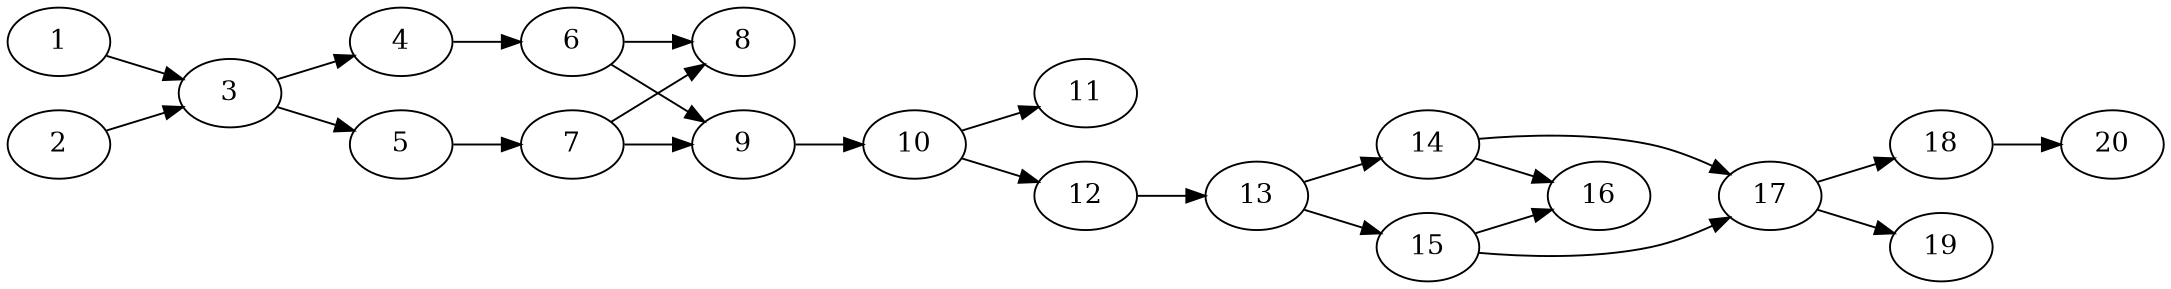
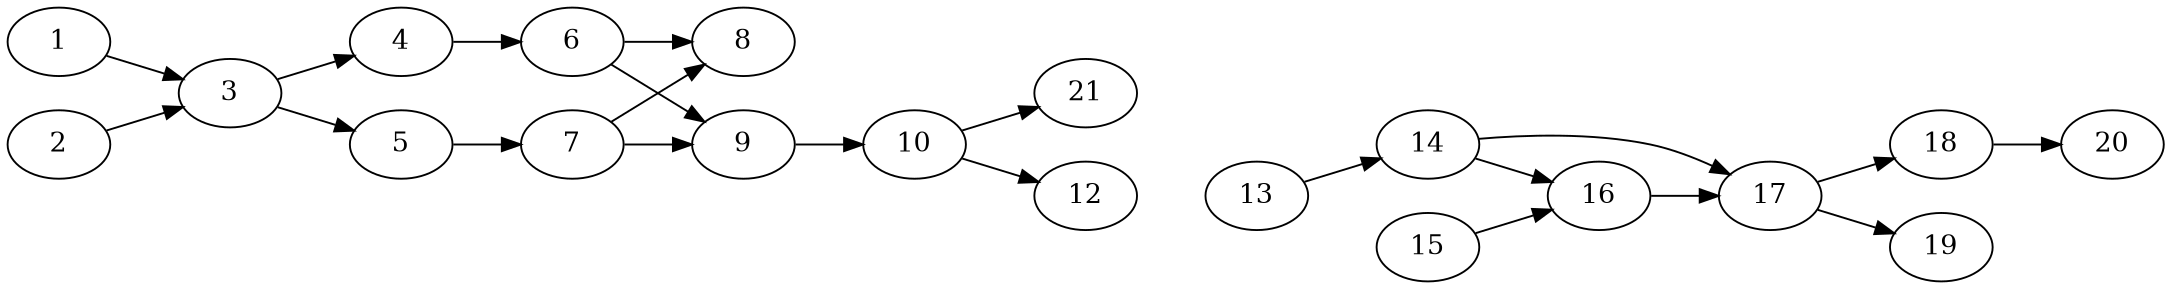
(1086, 93) -> (1086, 93)
(1162, 196) -> none
(1333, 219) -> none
(1598, 254) -> (1675, 196)
